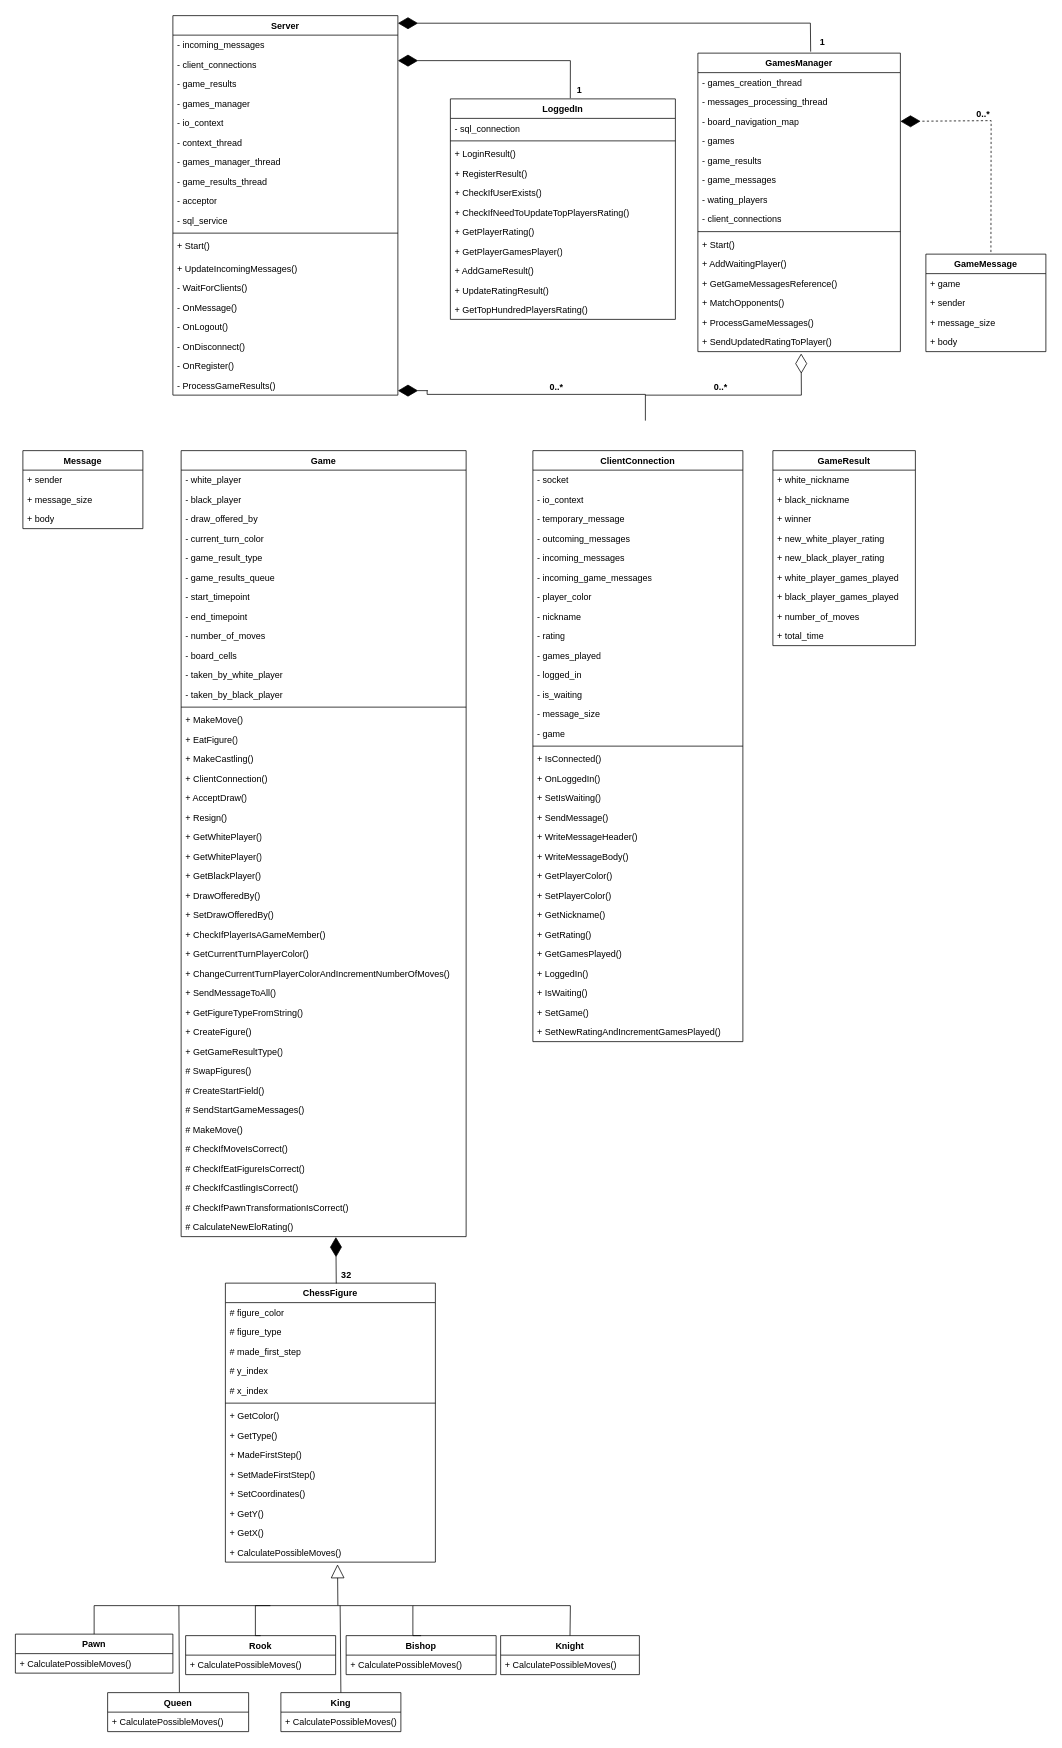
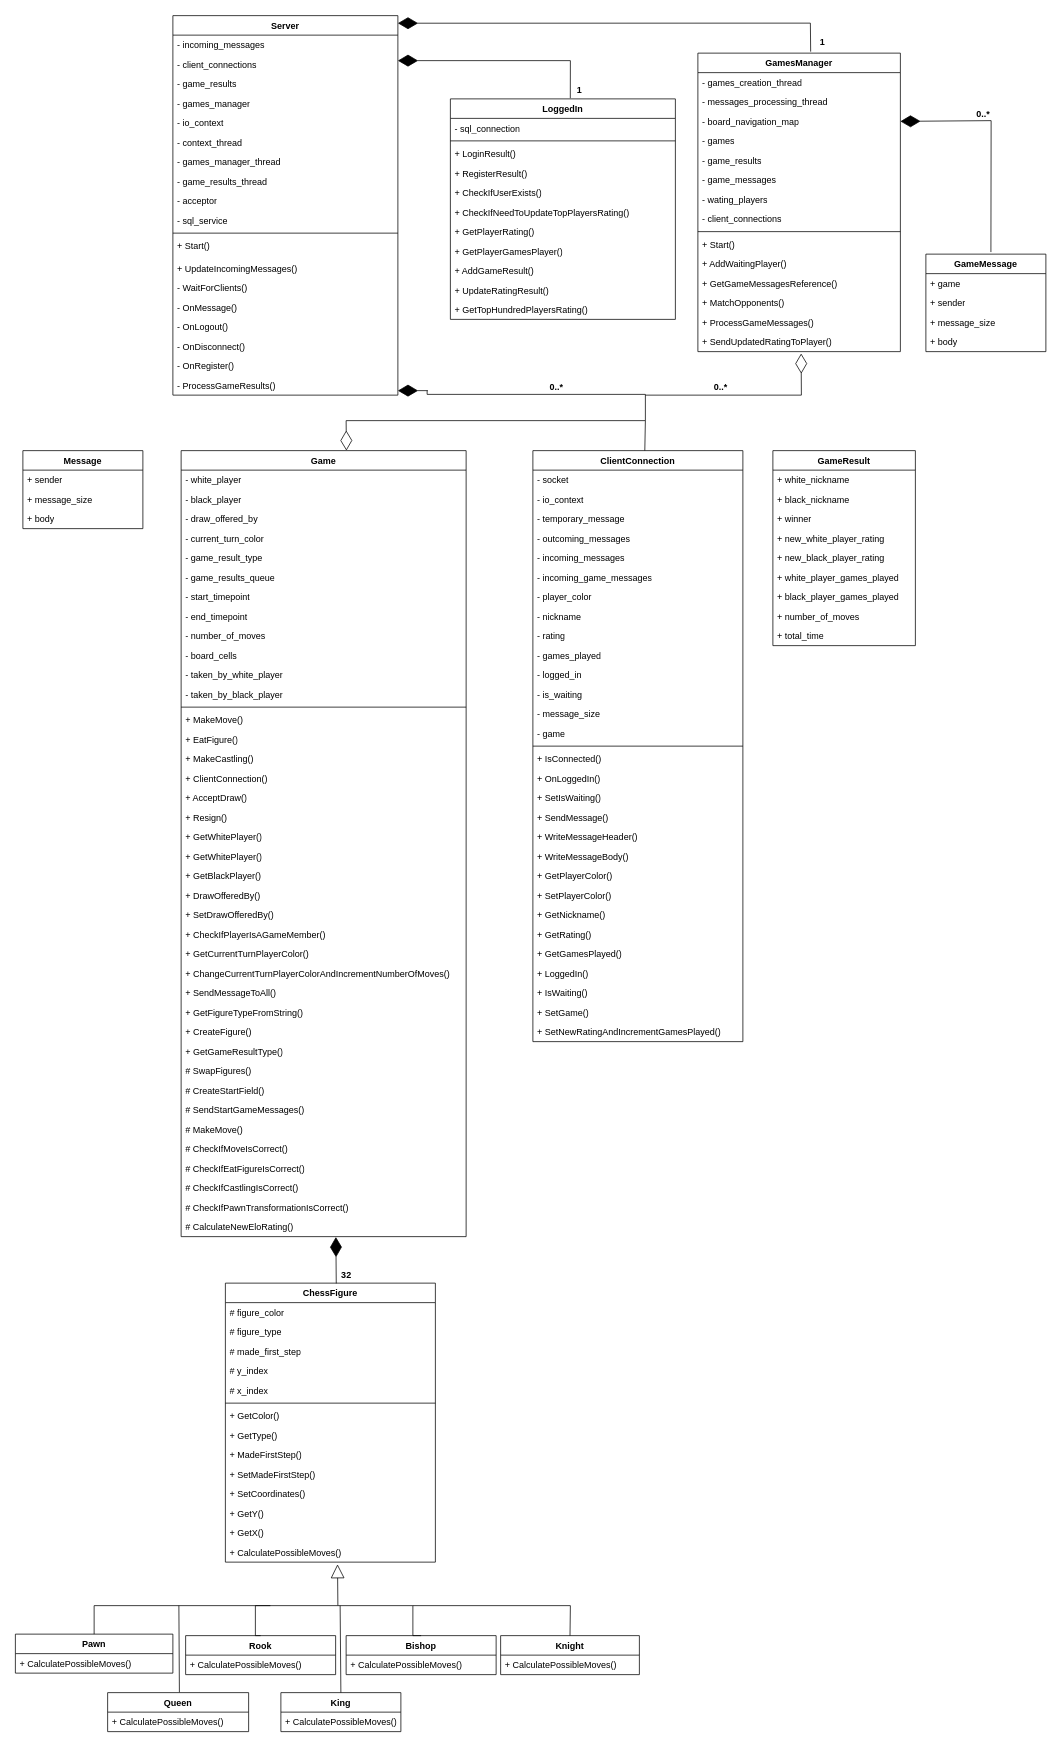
(991, 150) -> (991, 150)
none -> (506, 420)
